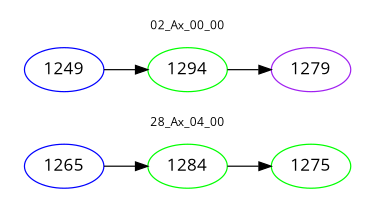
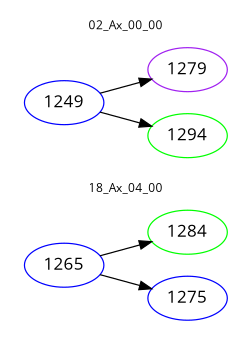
(243, 70) -> (120, 88)
(188, 123) -> (126, 189)
(243, 166) -> (120, 280)
(311, 166) -> (188, 298)
